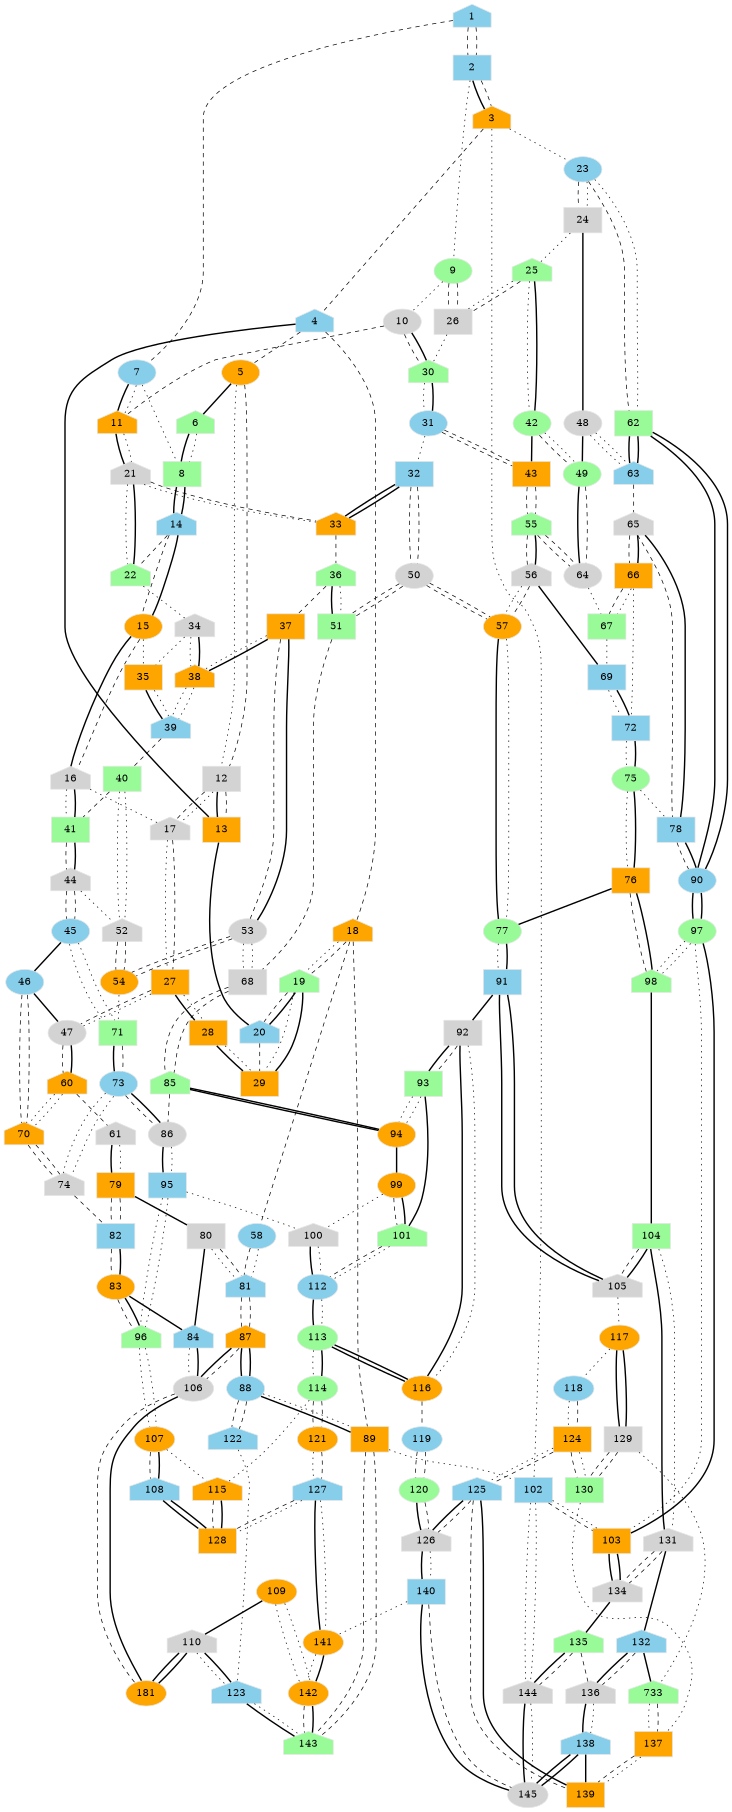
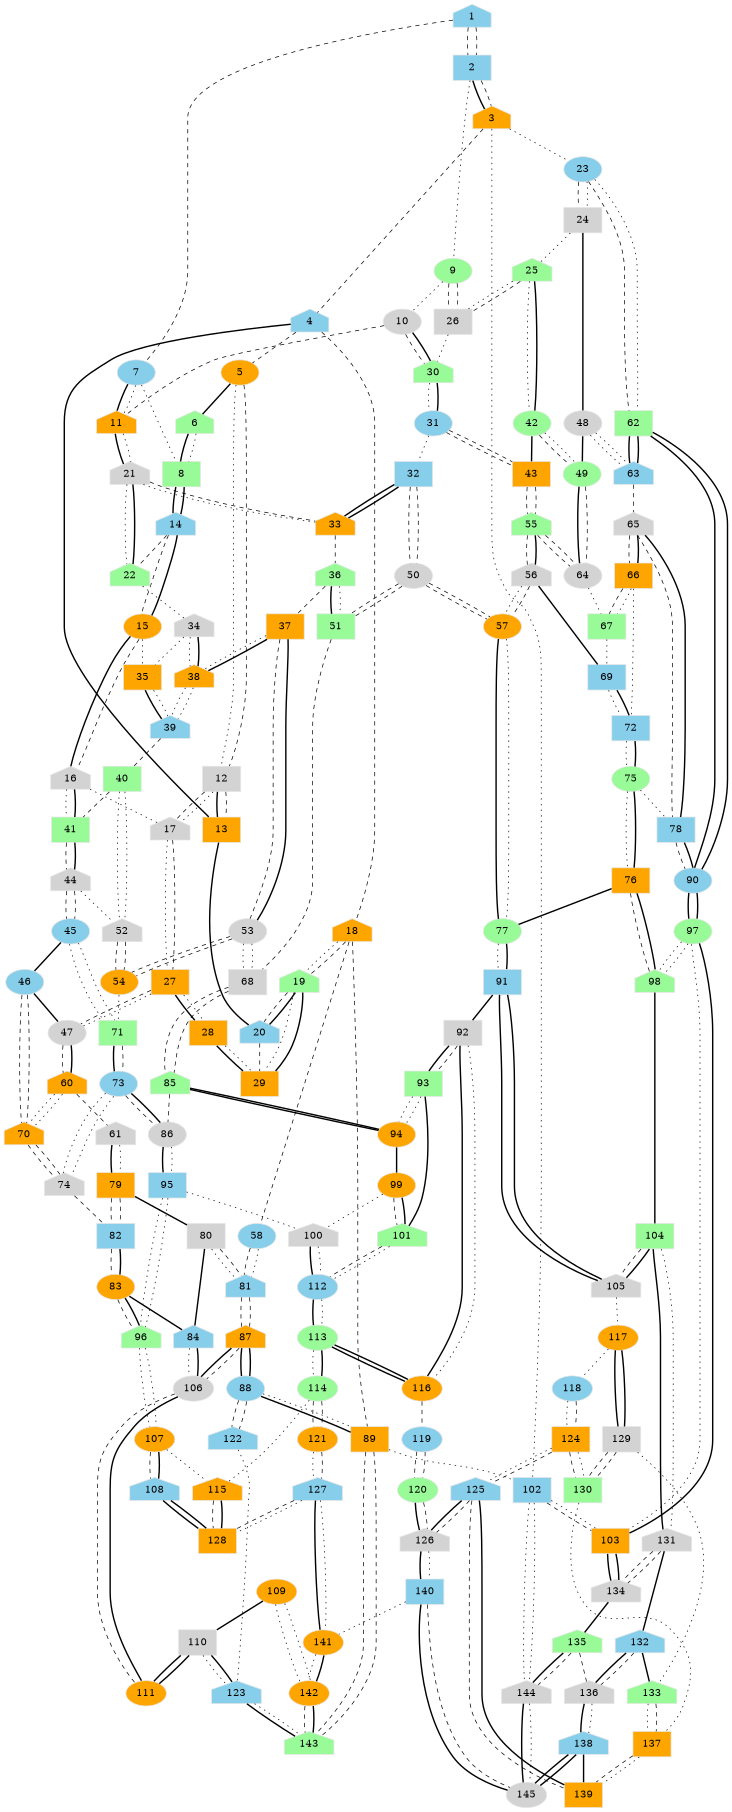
(192, 1643) -> (198, 1643)
(146, 1693) -> (146, 1693)
(653, 1693) -> (652, 1693)
